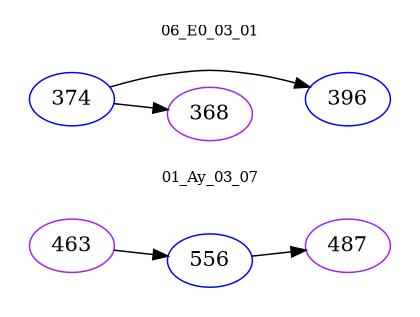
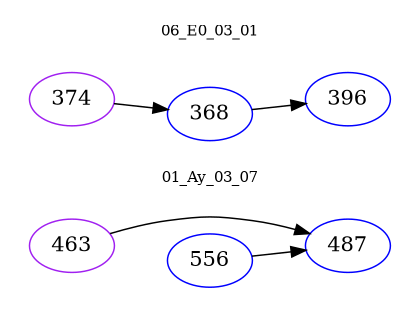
(202, 71) -> (271, 107)
(72, 99) -> (72, 99)
(210, 114) -> (210, 114)
(348, 246) -> (348, 246)
(133, 252) -> (202, 217)
